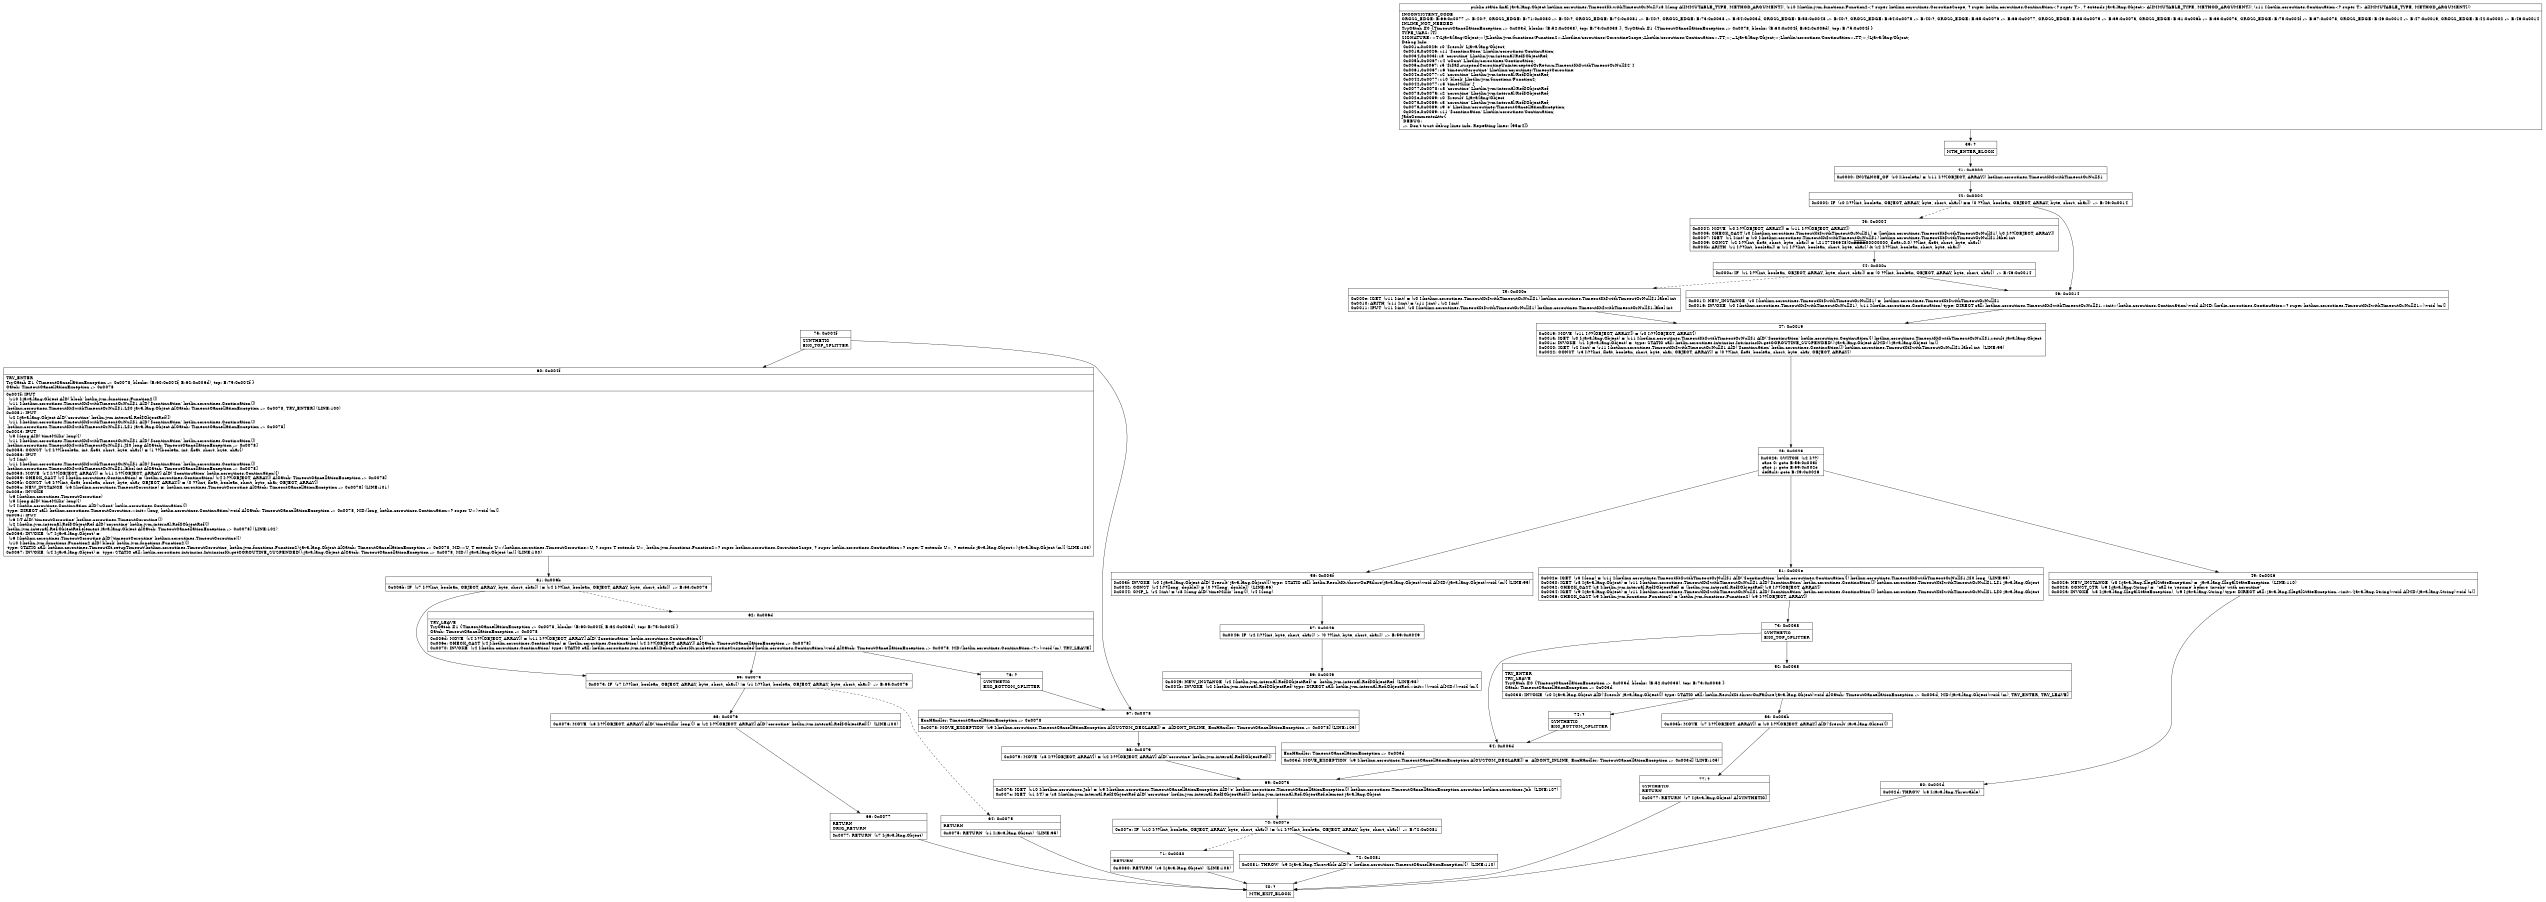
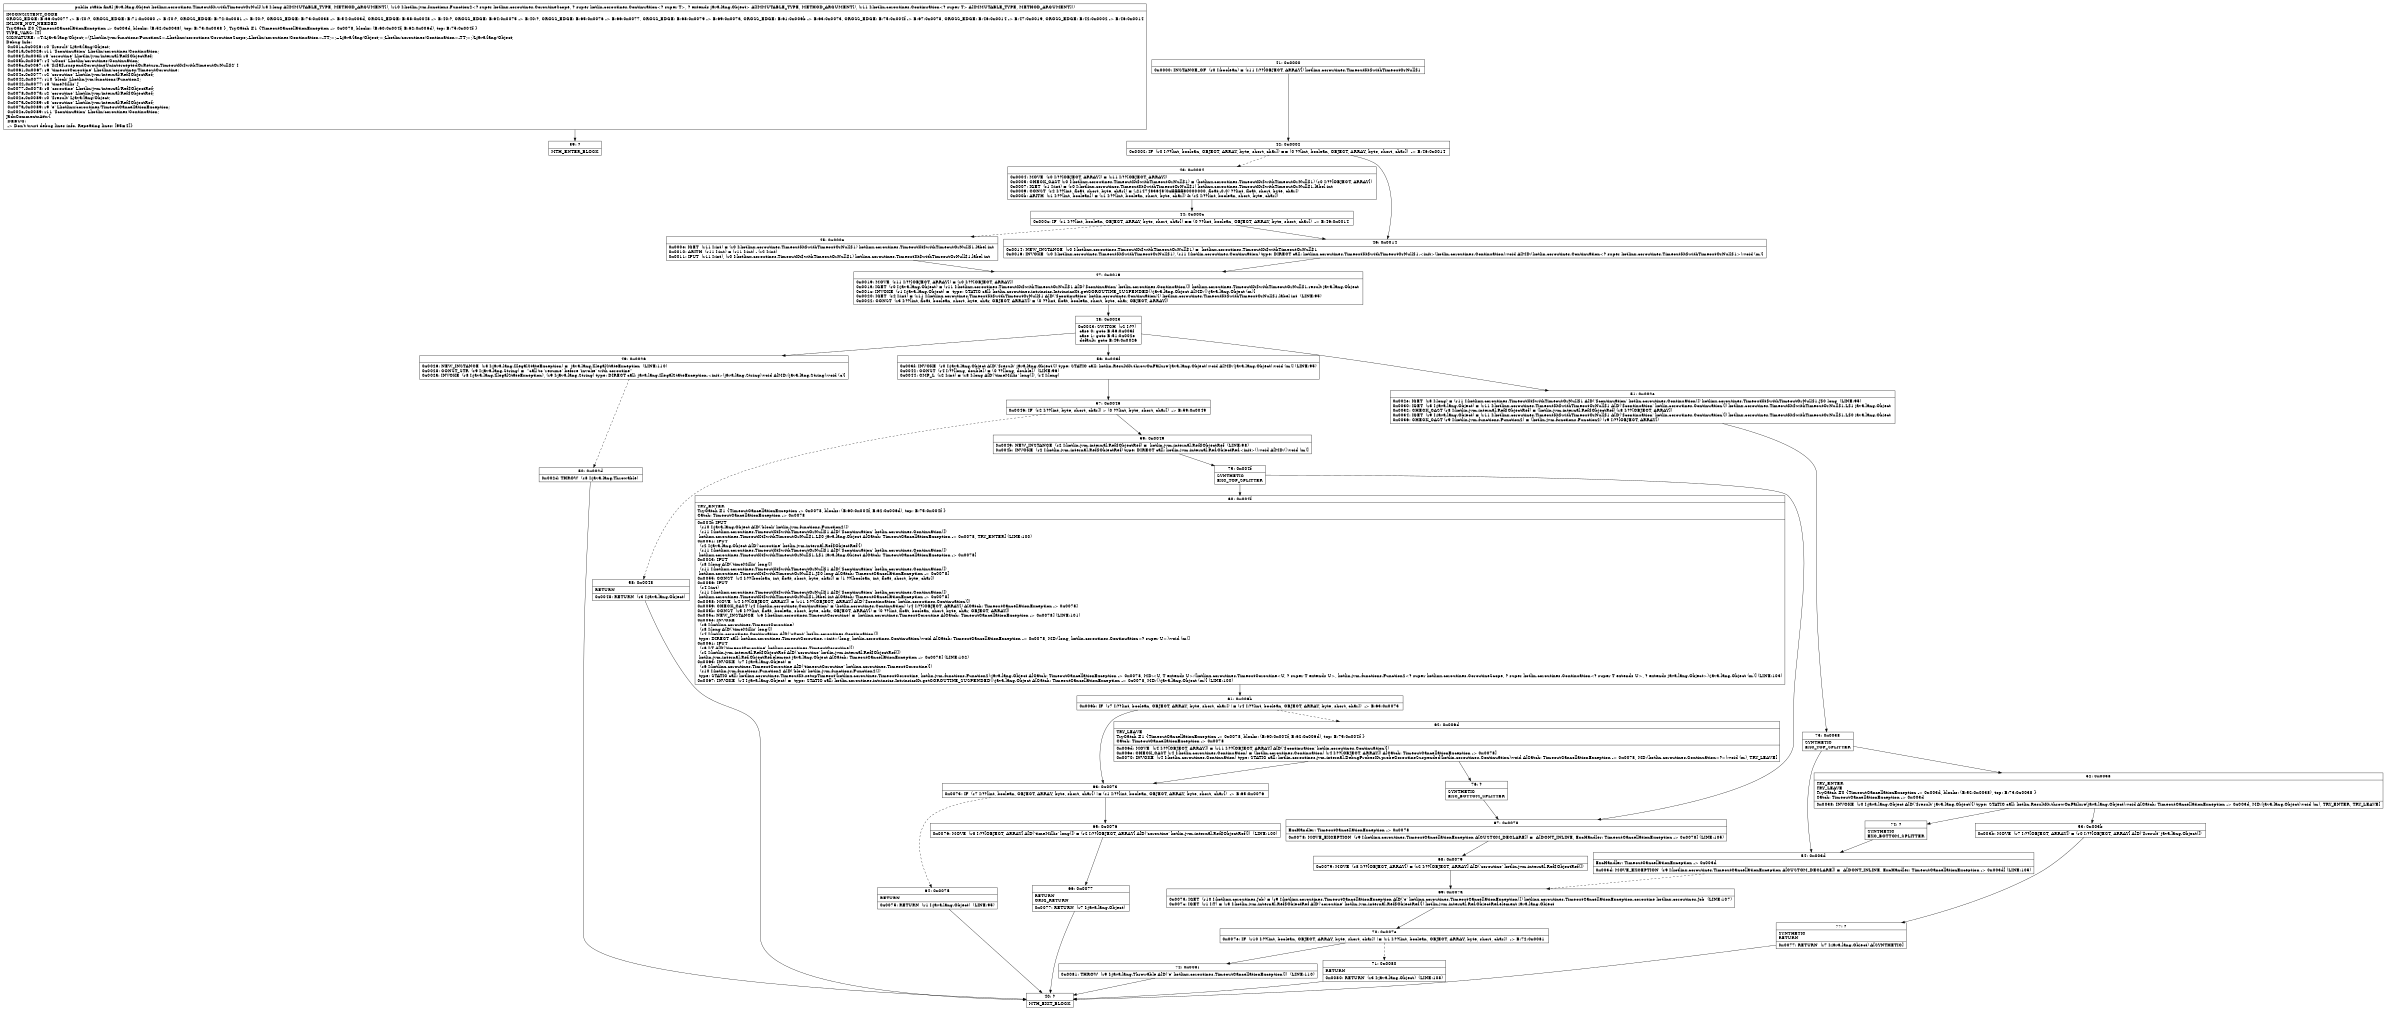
(1971, 159) -> none
none -> (1195, 459)
(1789, 468) -> (1107, 336)
none -> (641, 590)
(2159, 741) -> (612, 422)
(1387, 772) -> (1627, 881)
